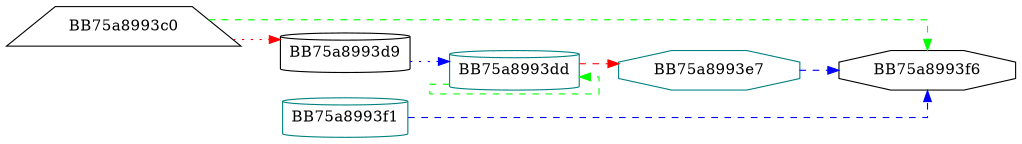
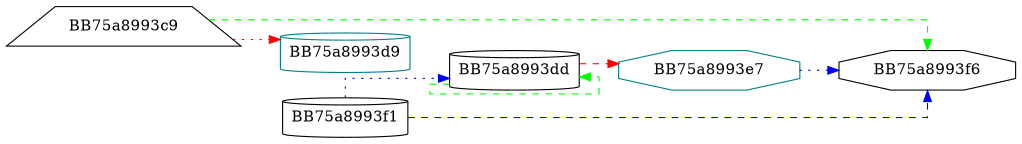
(124, 26) -> (124, 26)
(345, 53) -> (345, 53)
(424, 62) -> (382, 78)
(514, 70) -> (514, 70)
(814, 70) -> (814, 70)
(345, 118) -> (345, 118)
